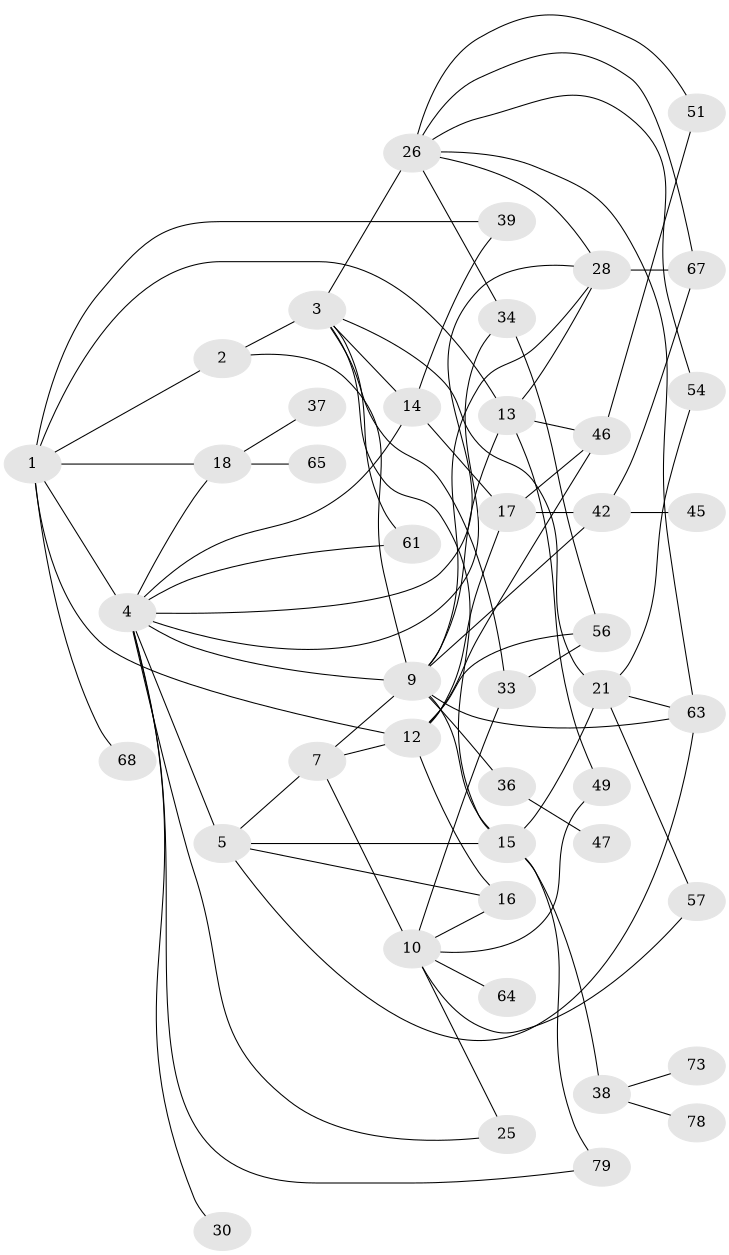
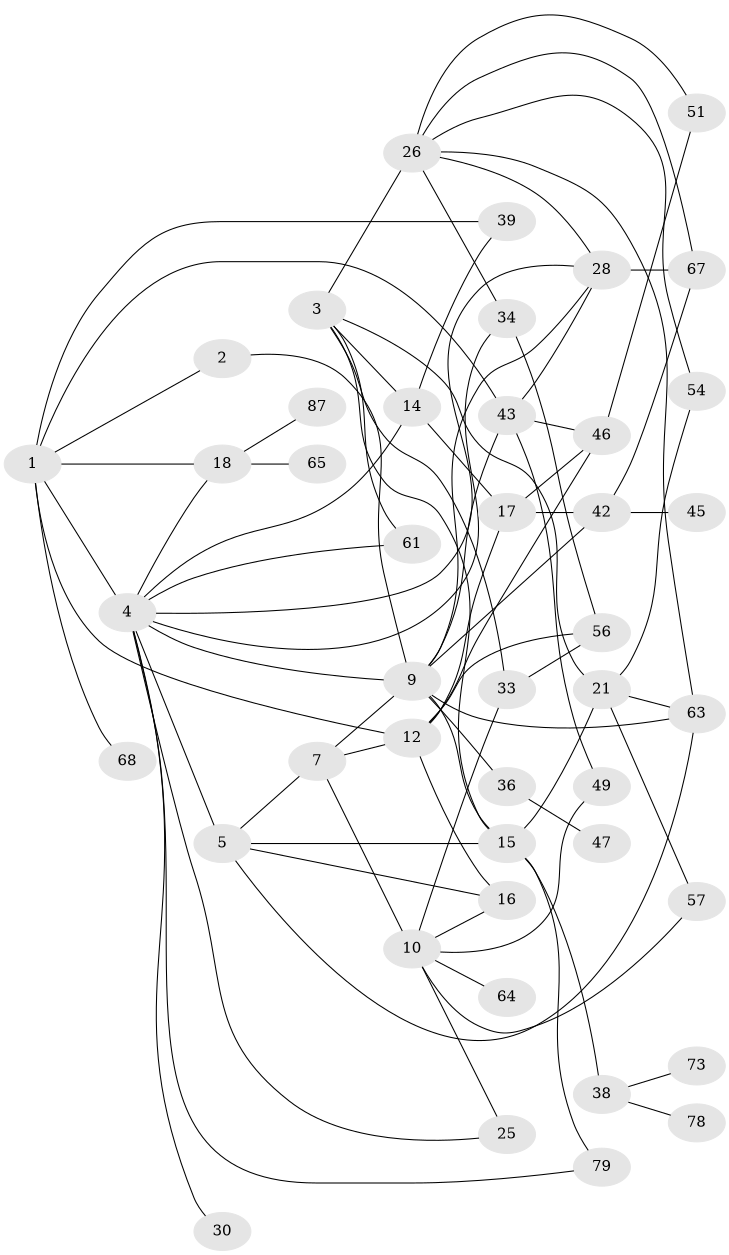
(270, 334) -> none
(317, 407) -> (317, 407)
(507, 416) -> (507, 416)
